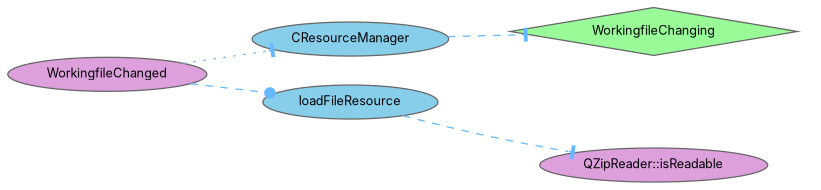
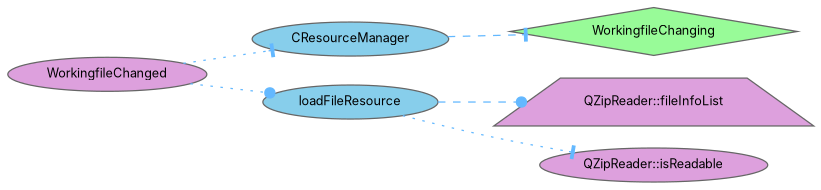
(228, 88) -> (228, 88)
none -> (654, 102)
(485, 135) -> (485, 135)
